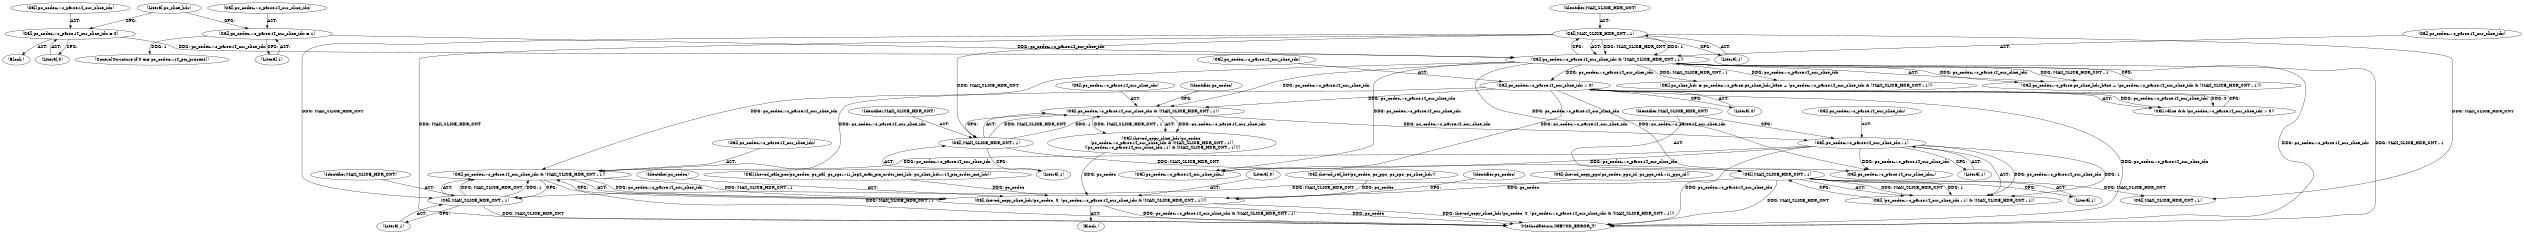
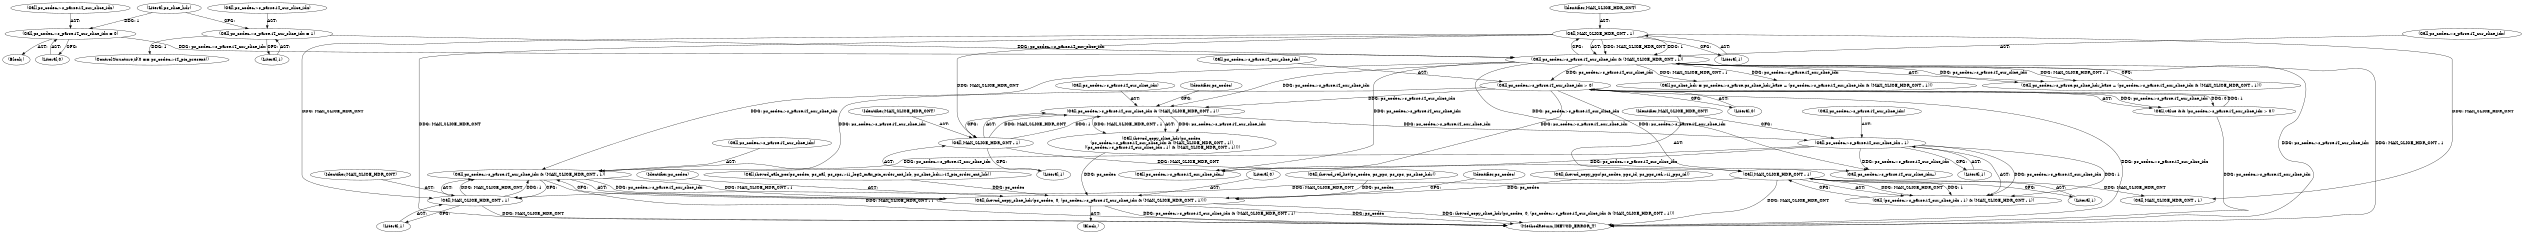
(132, 21) -> (132, 21)
(2235, 99) -> (2235, 99)
(1708, 182) -> (1988, 220)
